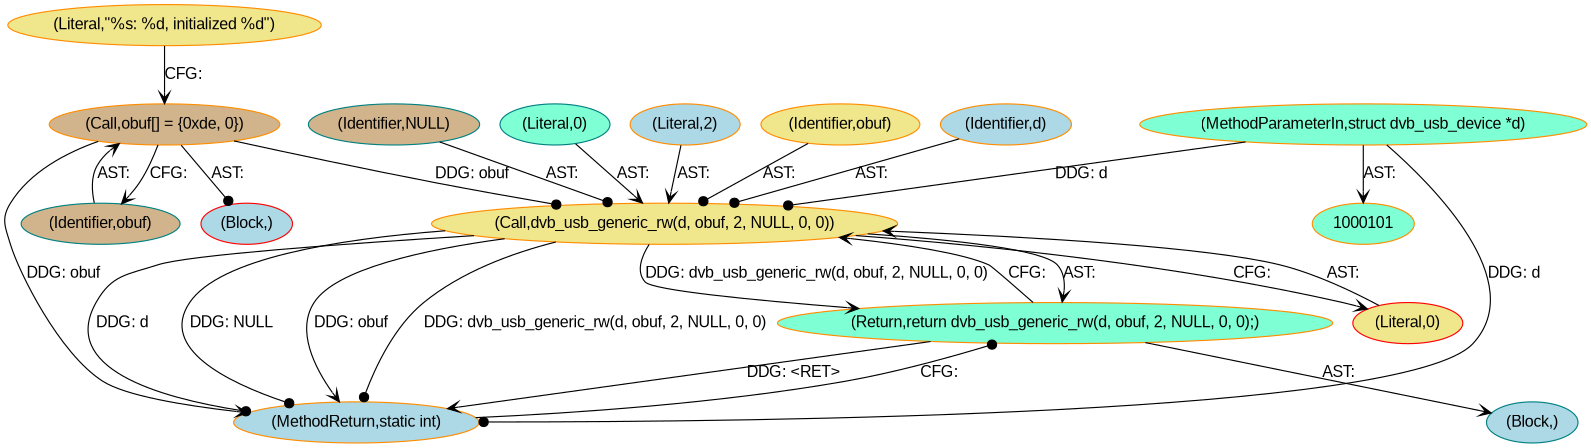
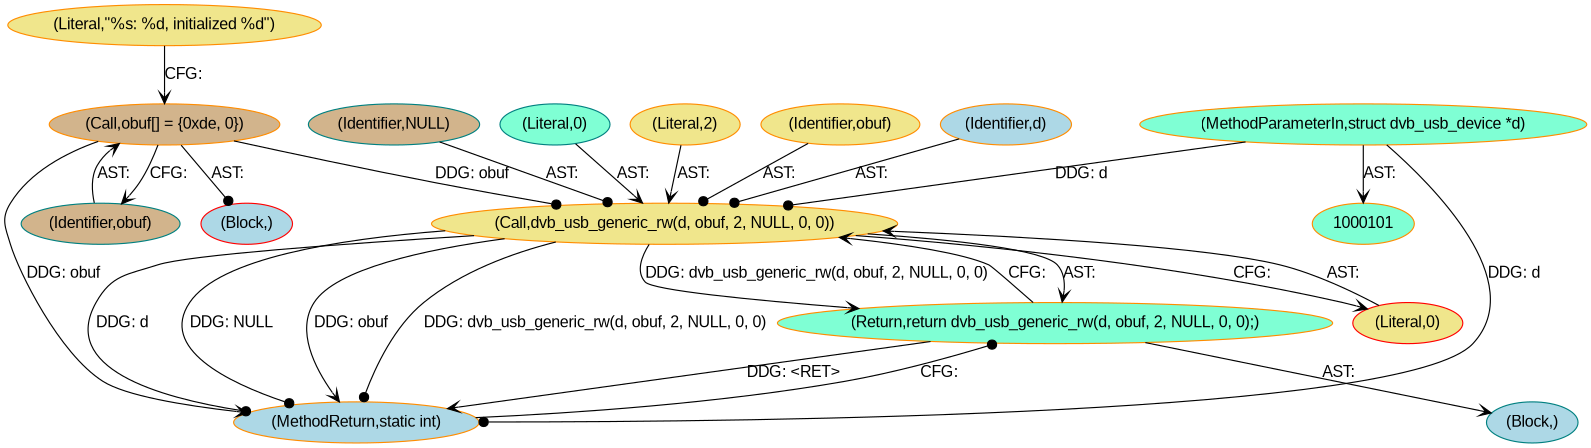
(685, 124) -> (685, 124)
